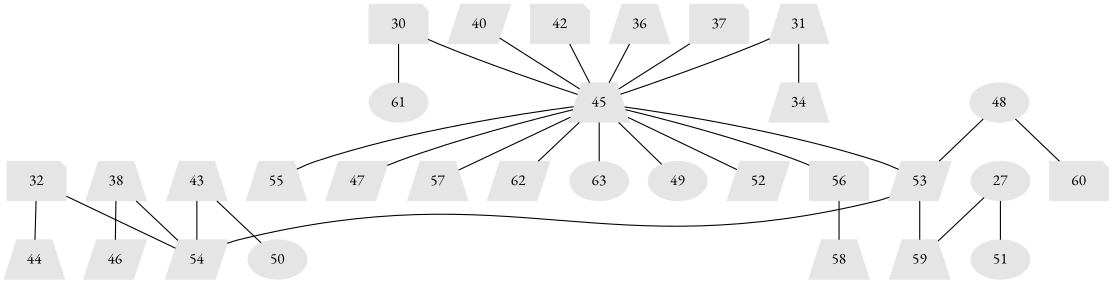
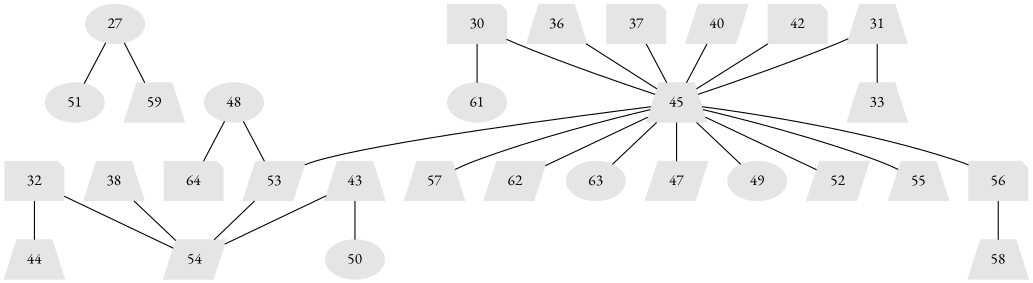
(799, 102) -> (877, 102)
(1079, 181) -> (194, 181)
(920, 220) -> none
(115, 259) -> none
